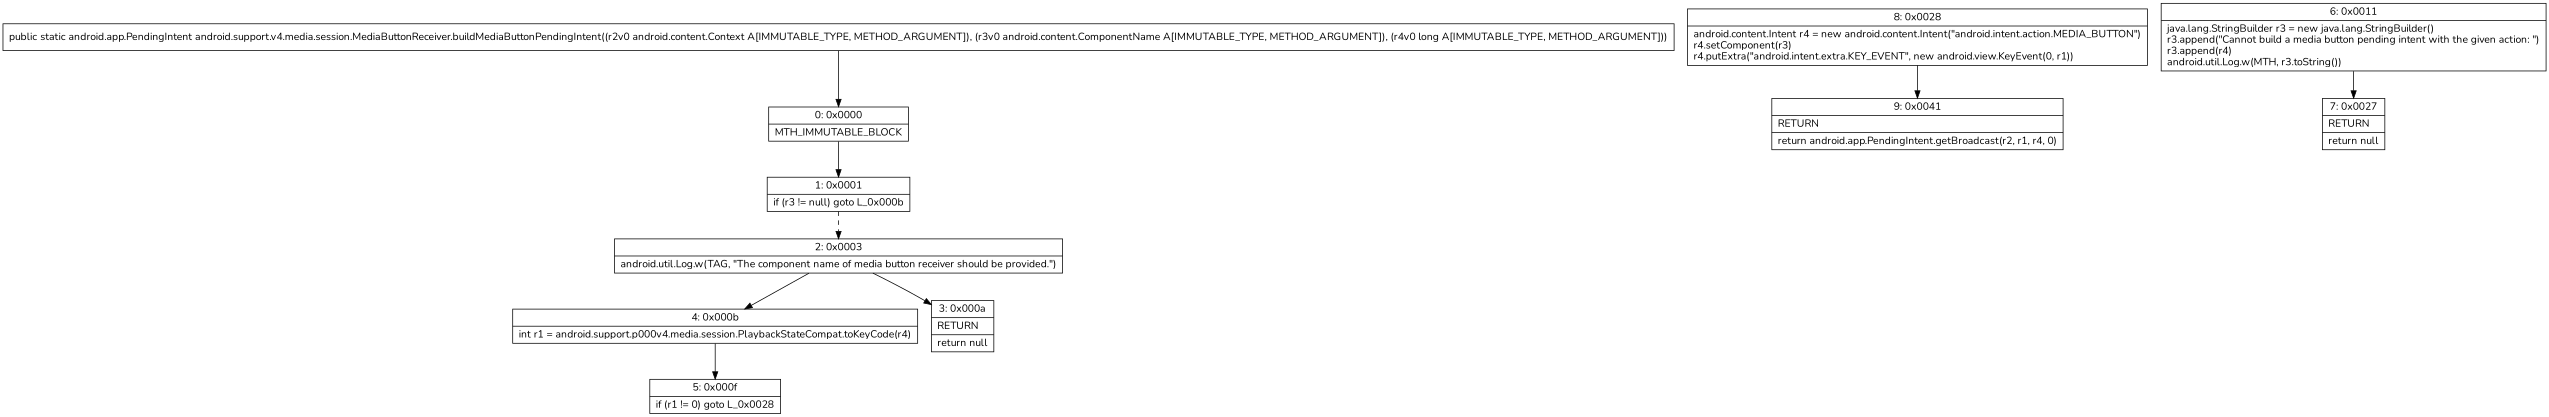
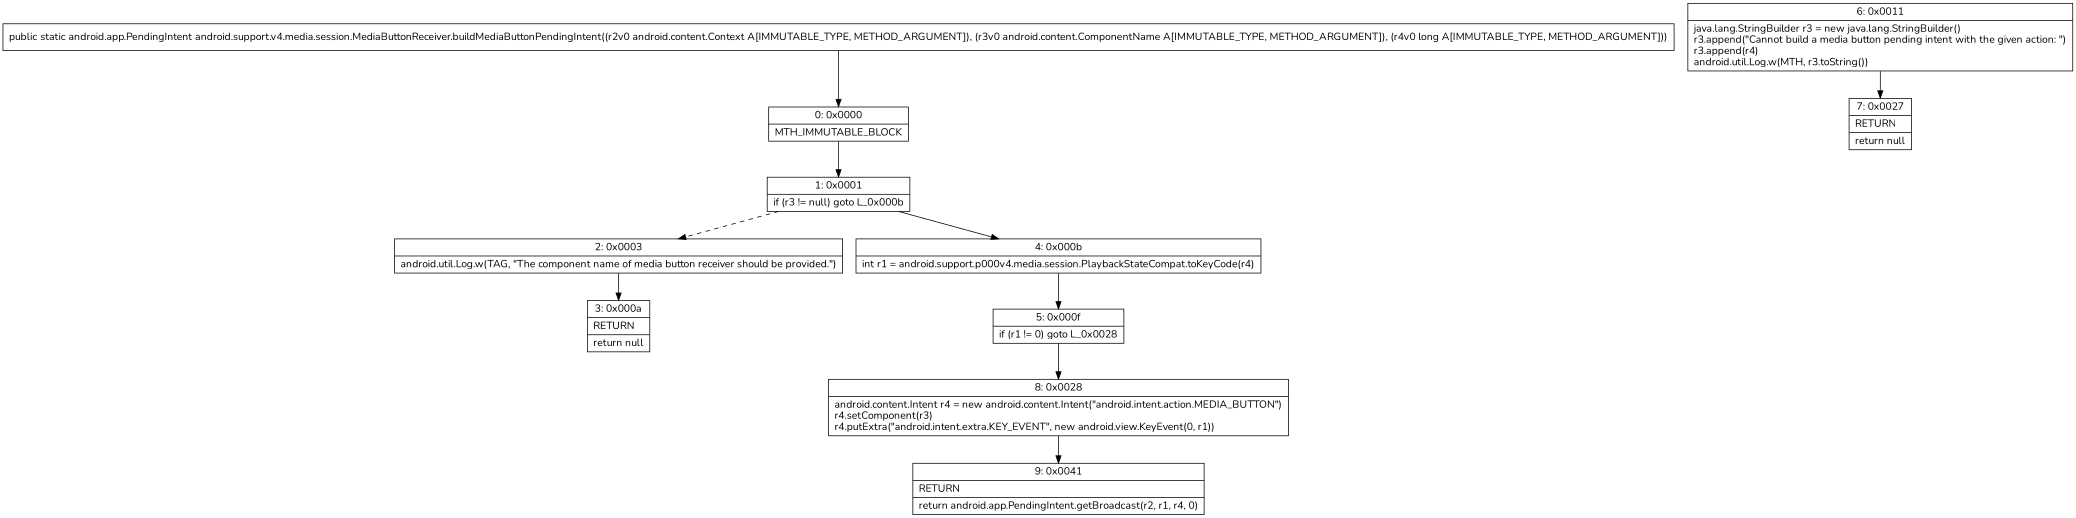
(780, 289) -> (945, 224)
none -> (1058, 358)
